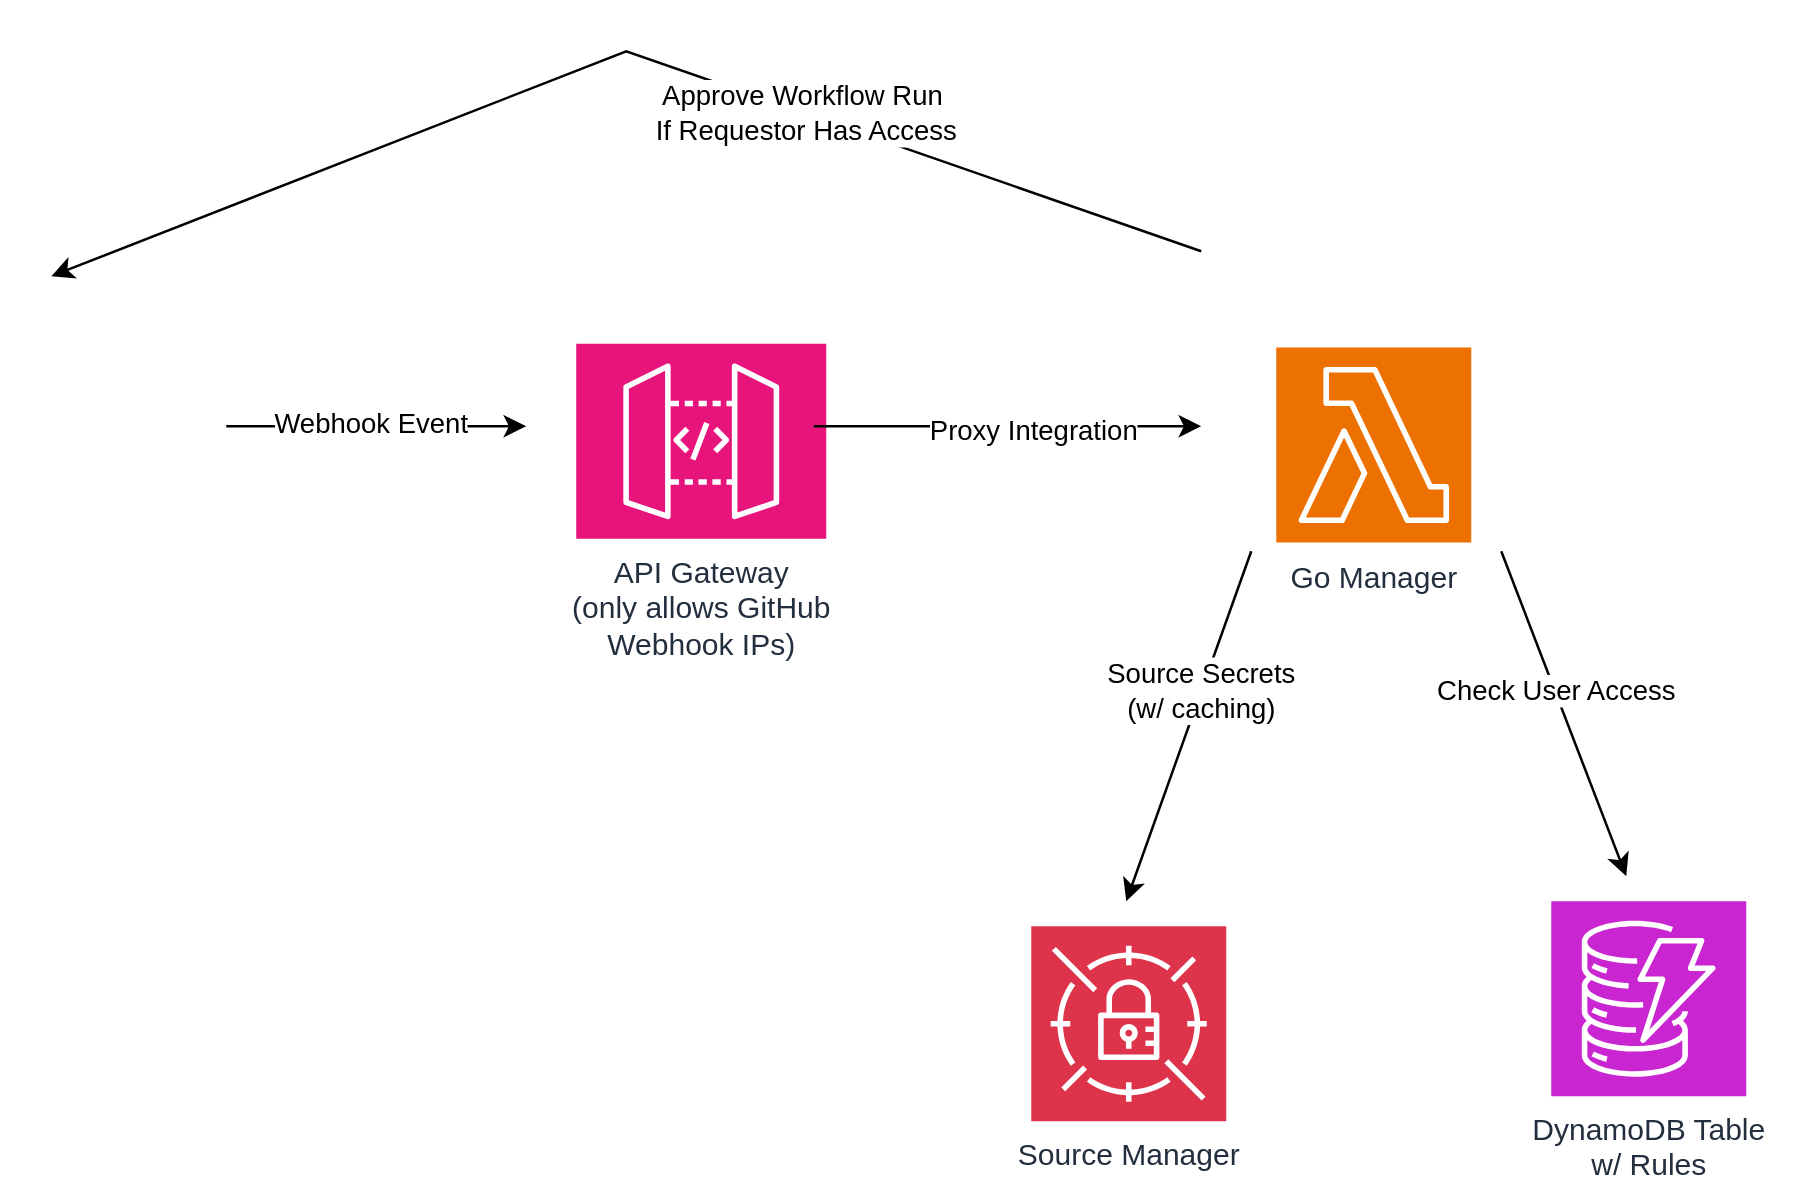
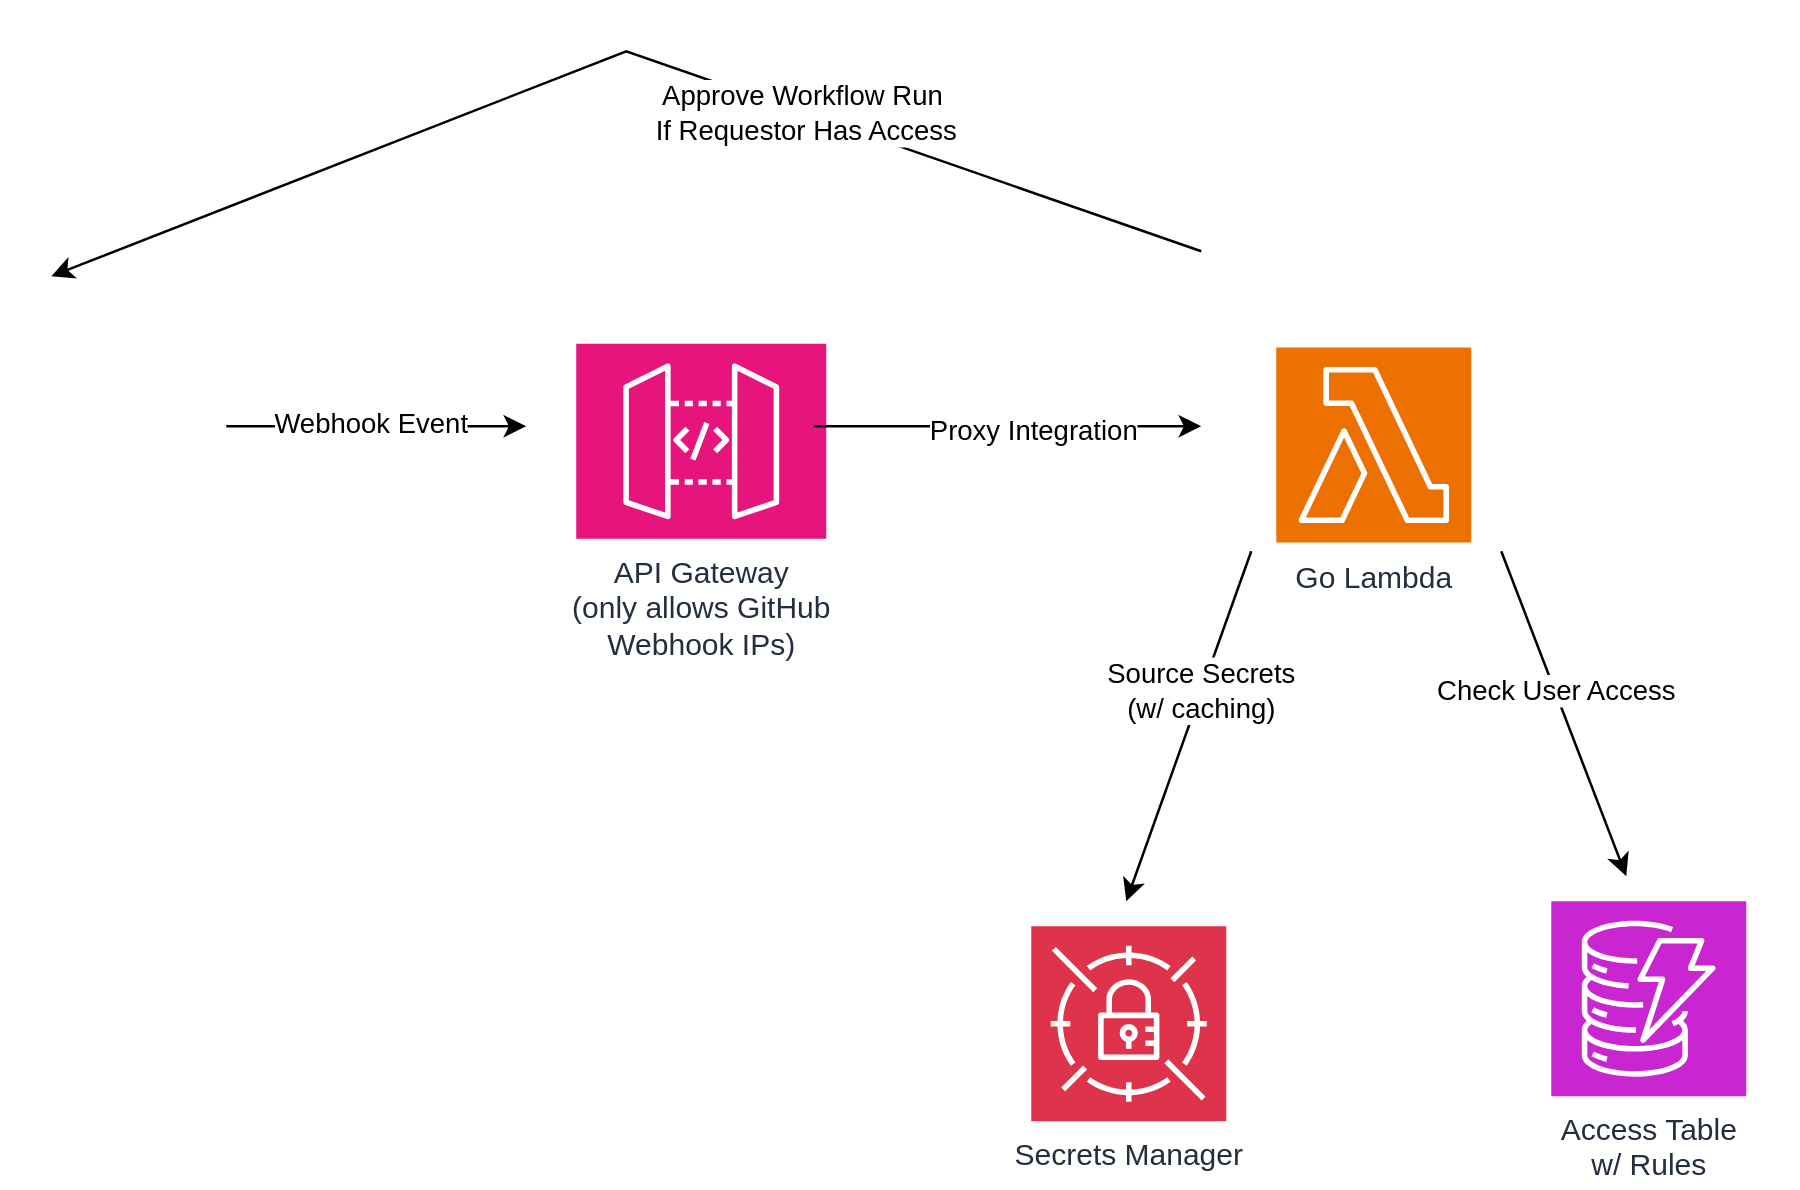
(1375, 579) -> (1375, 579)
(1650, 1150) -> (1650, 1150)
(1130, 1157) -> (1130, 1157)
